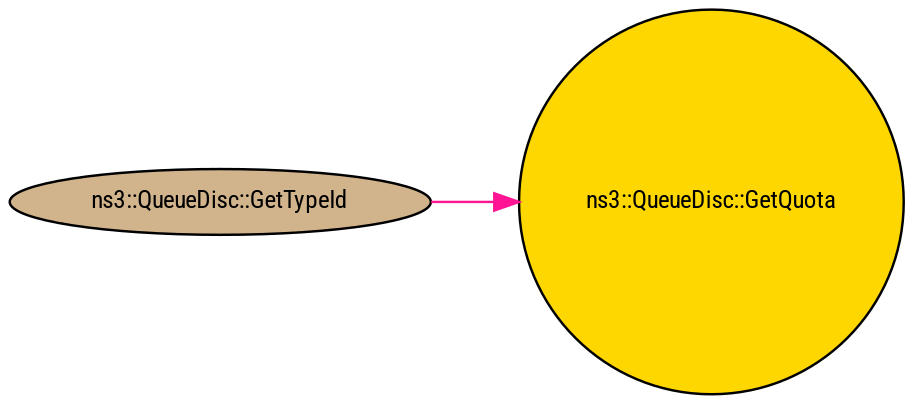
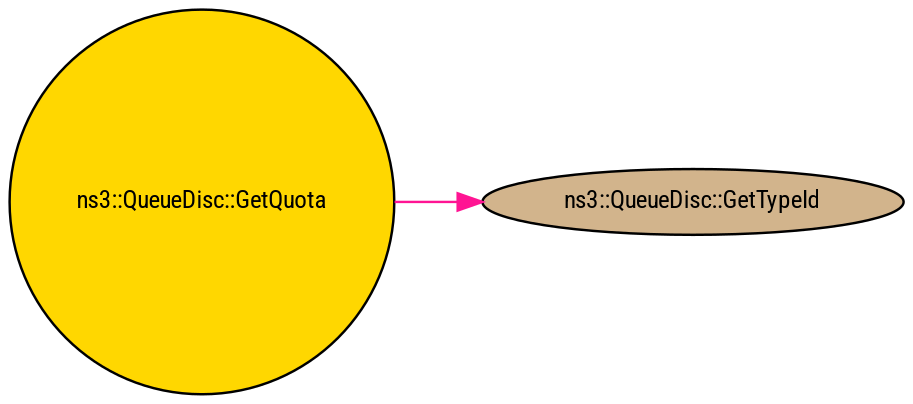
(462, 202) -> (426, 202)
